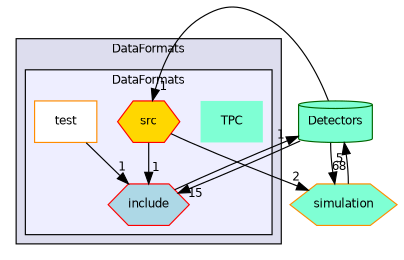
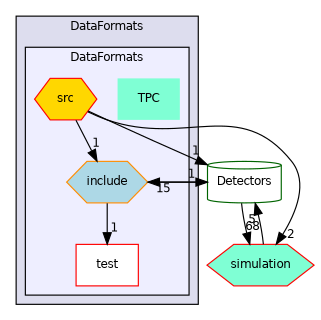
(243, 8) -> (142, 136)
(66, 122) -> (107, 265)
(335, 122) -> (244, 182)
(103, 159) -> (107, 218)
(149, 205) -> (107, 182)
(344, 205) -> (261, 265)
